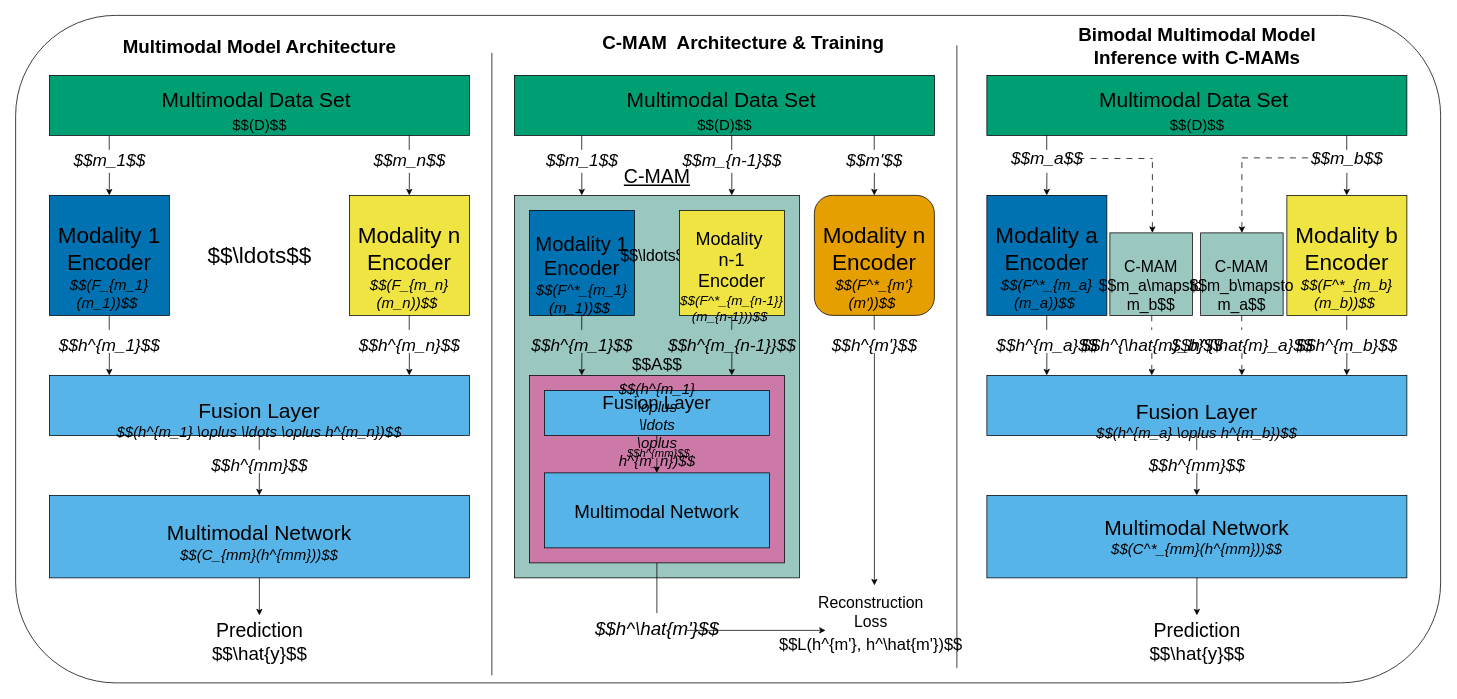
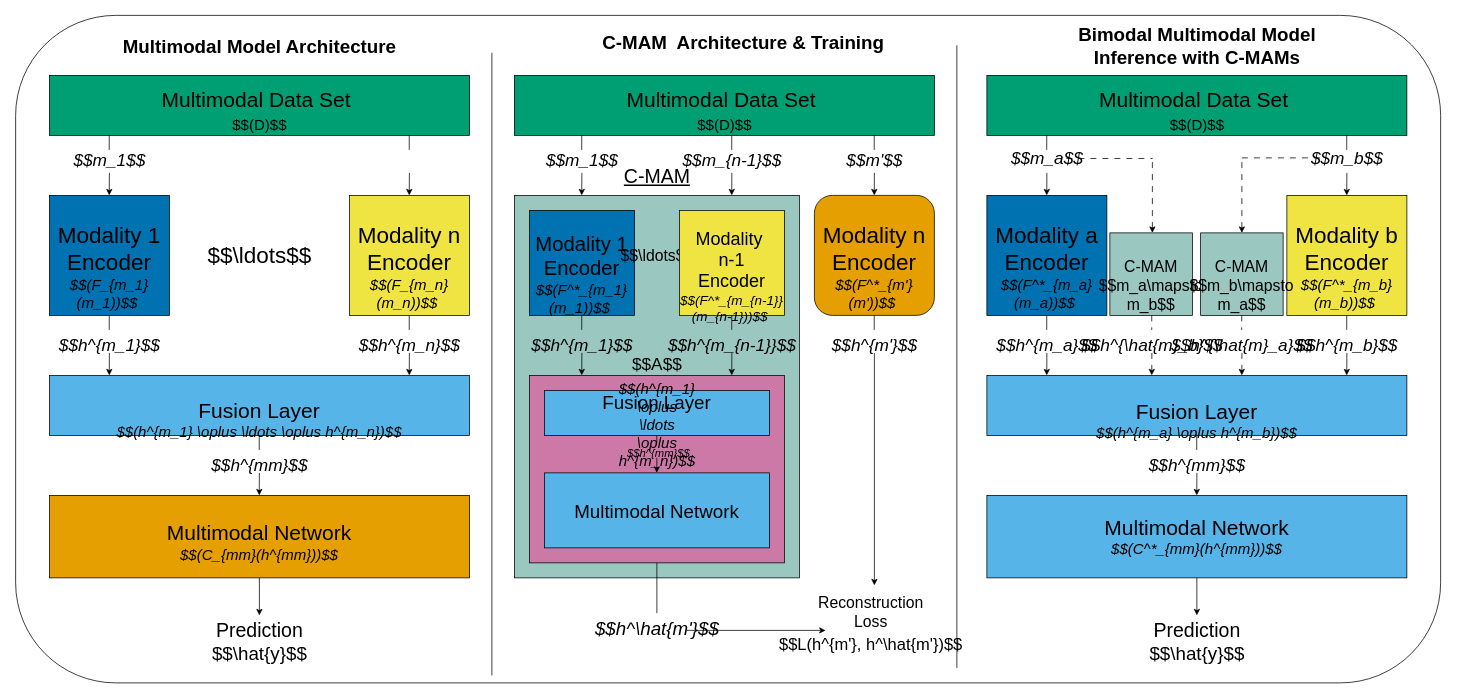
(409, 160) -> none
(259, 537) -> (259, 537)
